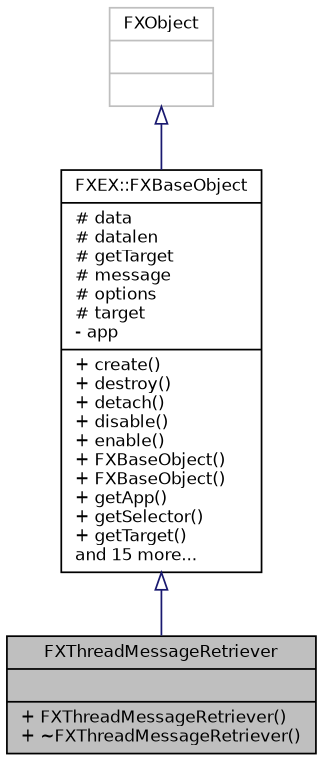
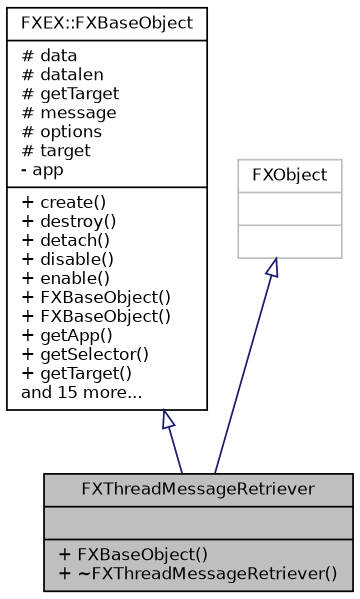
(161, 147) -> (243, 375)
(154, 717) -> (134, 555)
